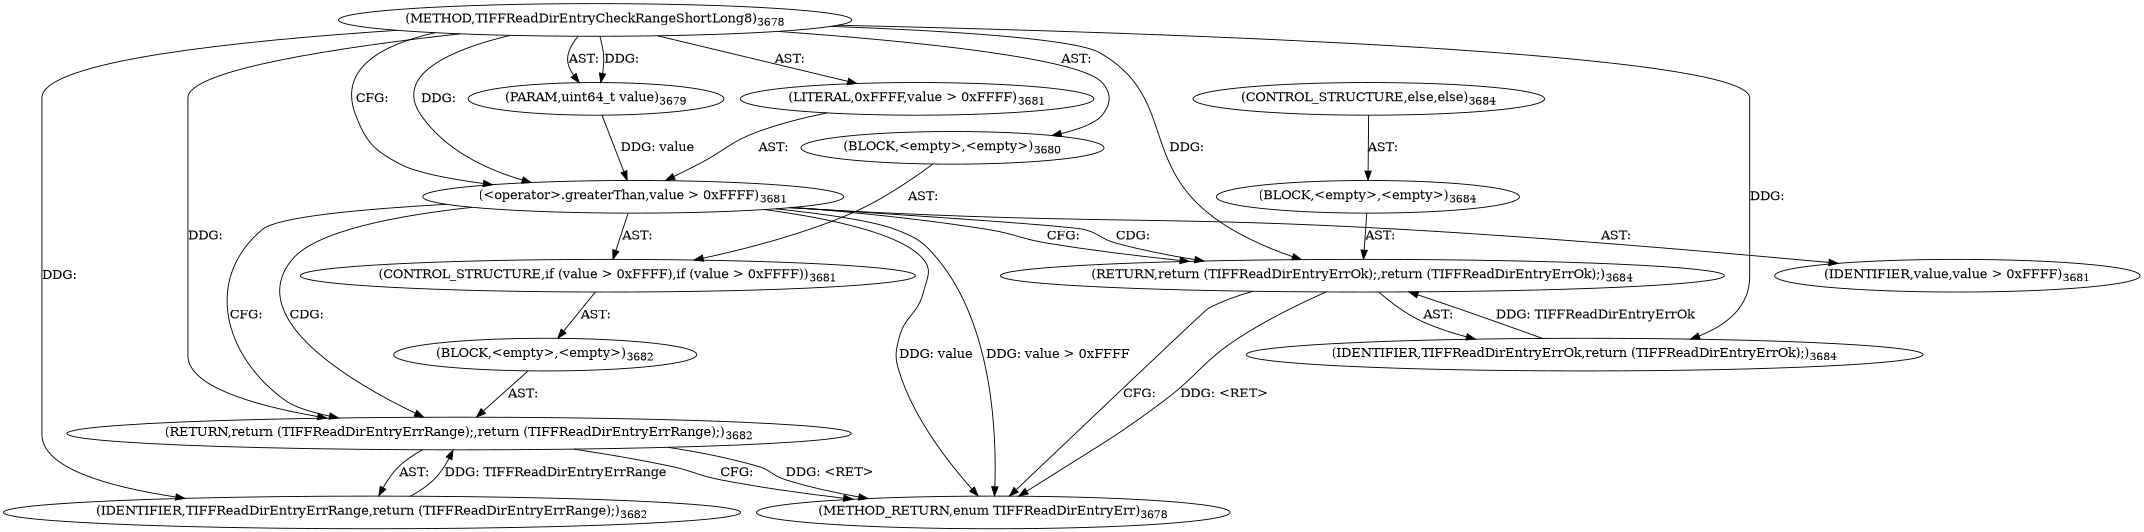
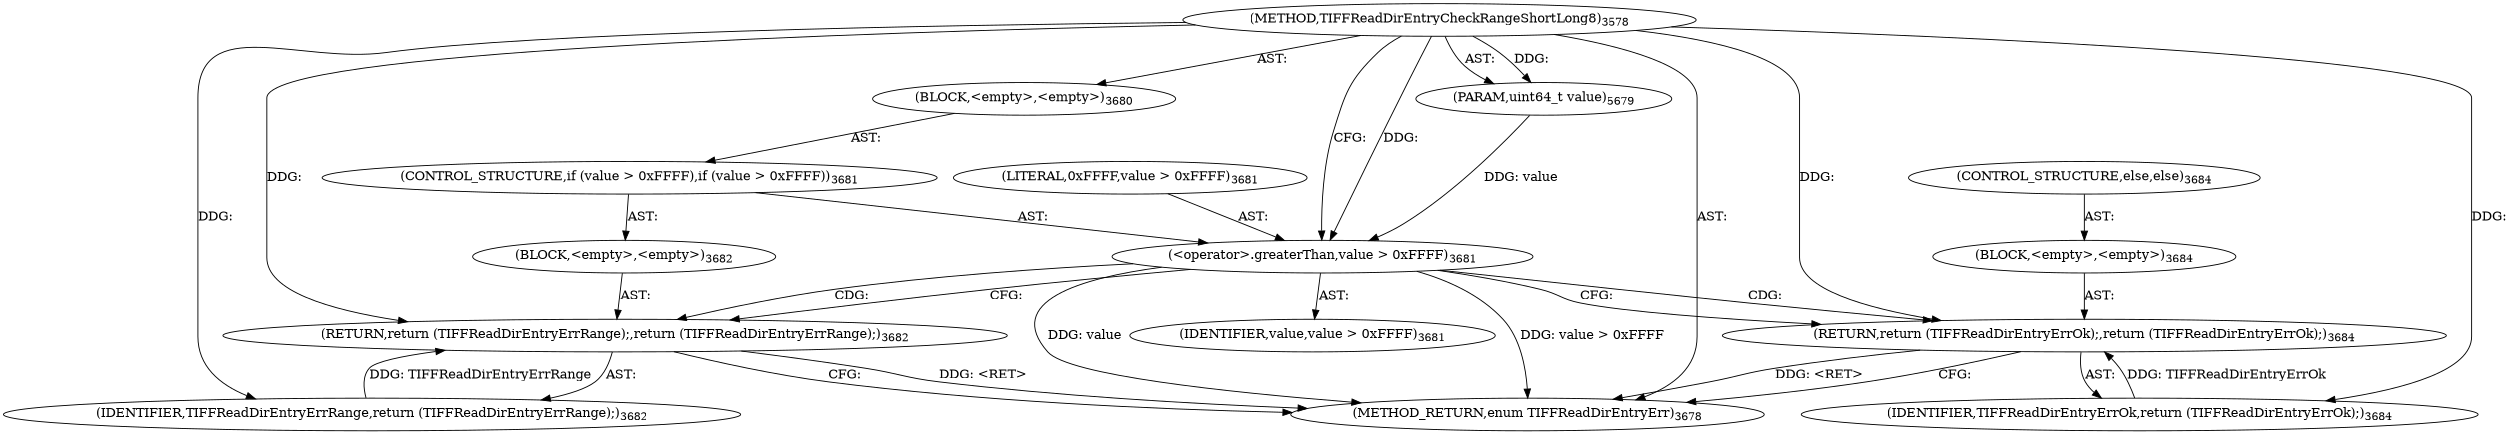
(771, 19) -> (1615, 19)
(753, 59) -> (1697, 178)
(673, 97) -> (1621, 97)
(622, 232) -> (977, 217)
